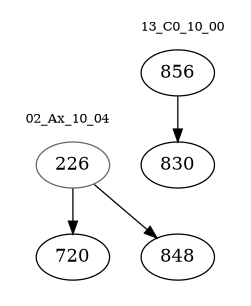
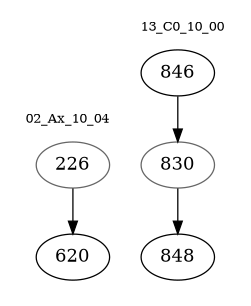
(178, 73) -> (178, 73)
(178, 165) -> (178, 165)
(111, 199) -> (178, 205)
(73, 257) -> (73, 257)
